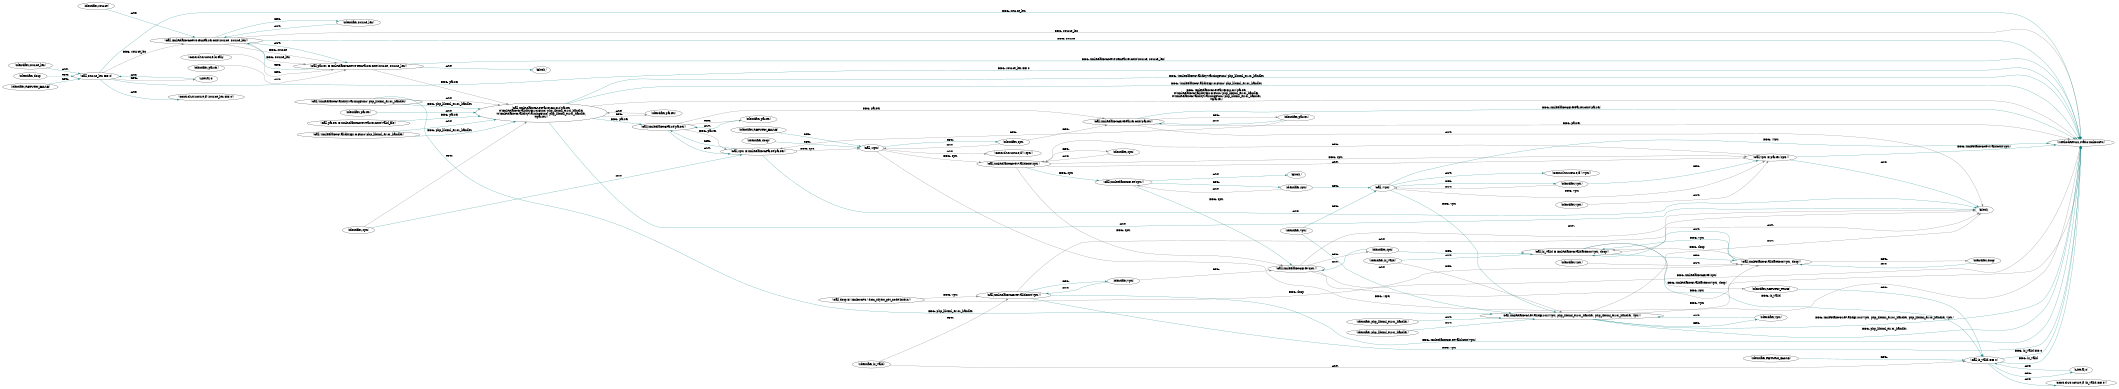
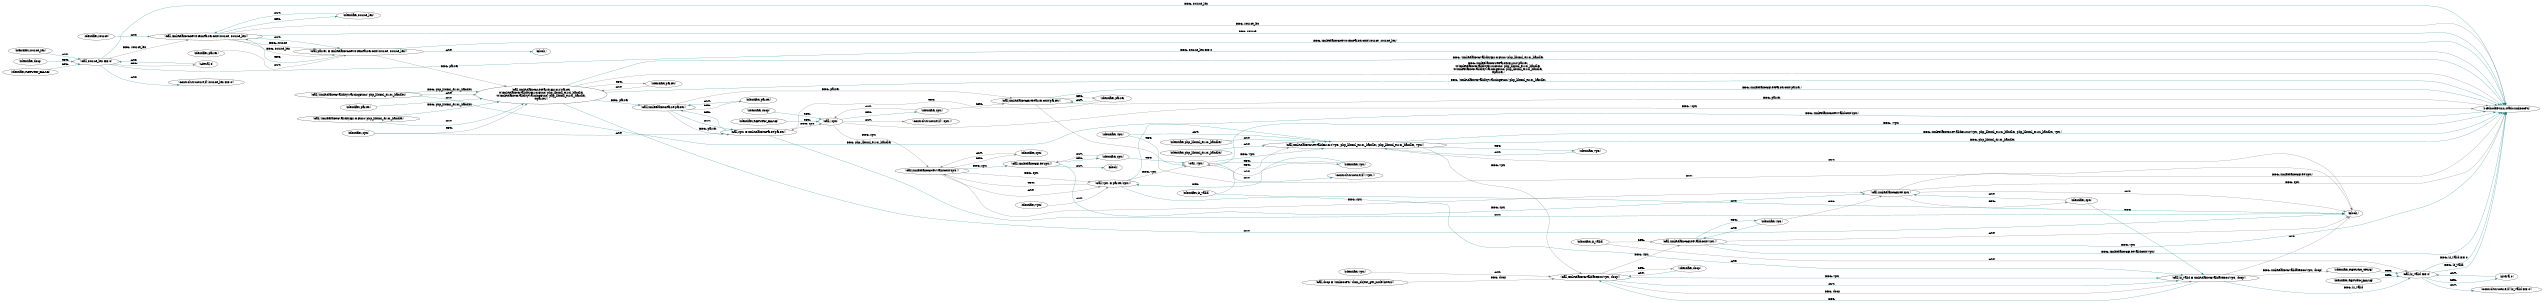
(206, 57) -> none
(359, 123) -> none
(1581, 197) -> (1155, 174)
(948, 297) -> (1639, 260)
